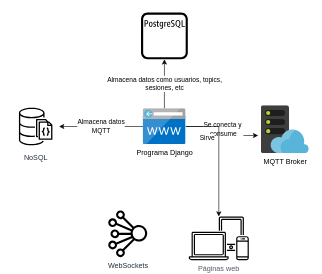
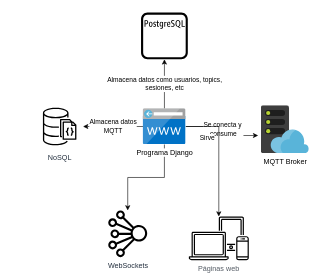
(36, 126) -> (60, 126)
none -> (162, 177)
